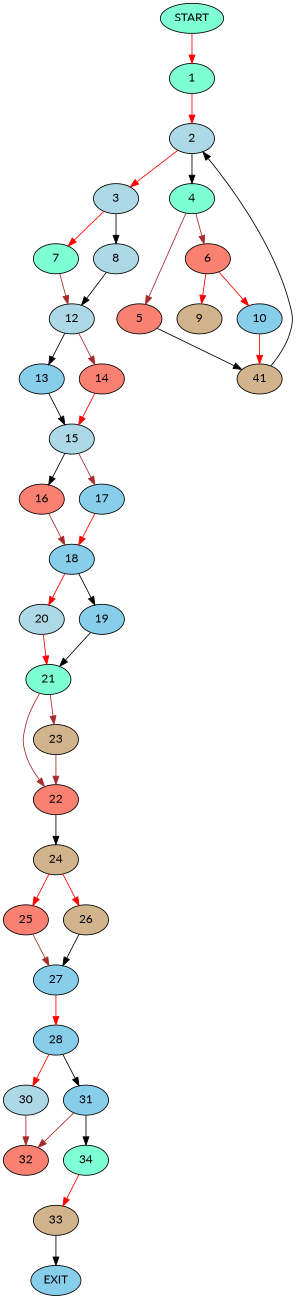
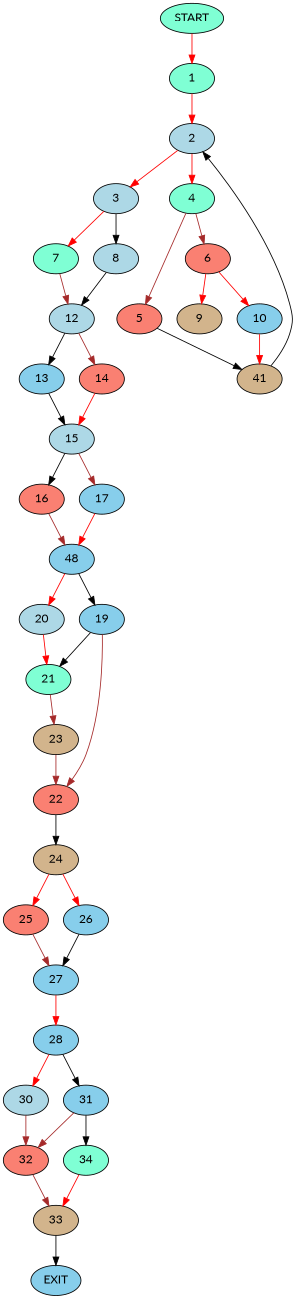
(192, 165) -> (192, 165)
(72, 559) -> (72, 559)
(23, 737) -> (97, 709)
(86, 920) -> (86, 920)
none -> (39, 1187)
